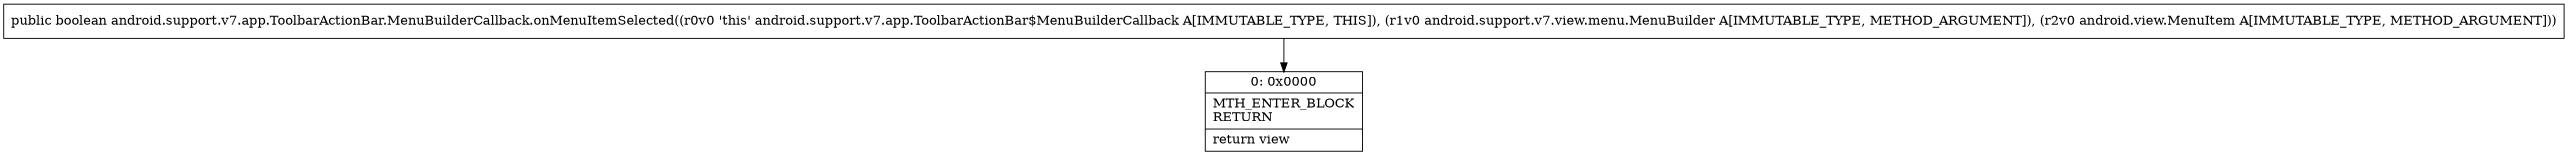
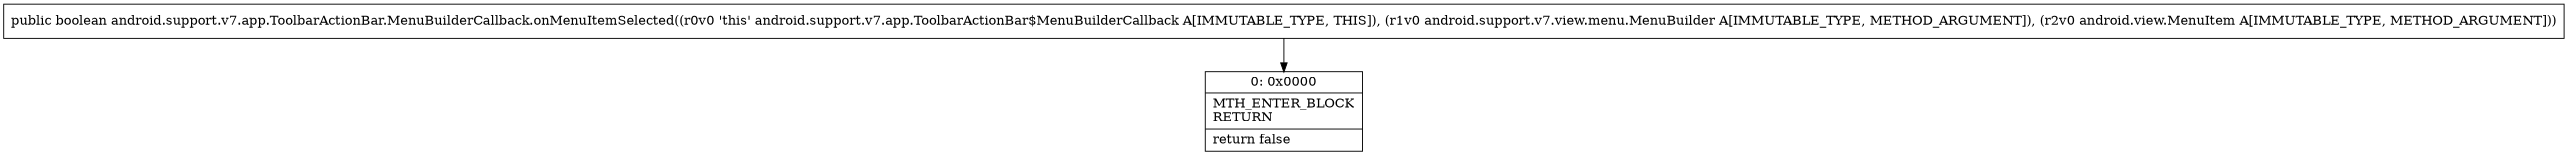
(1252, 140) -> (1252, 140)
